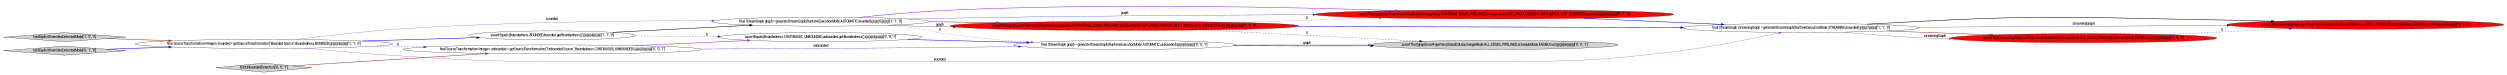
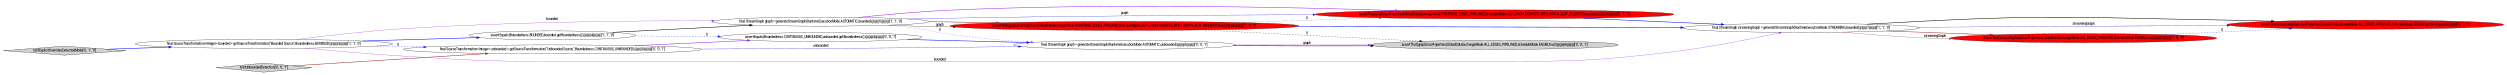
(65, 37) -> none
